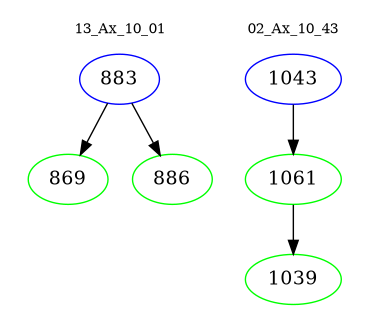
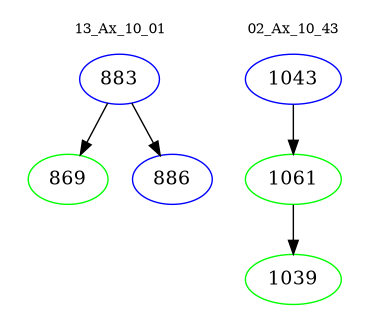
(172, 179) -> (172, 179)
